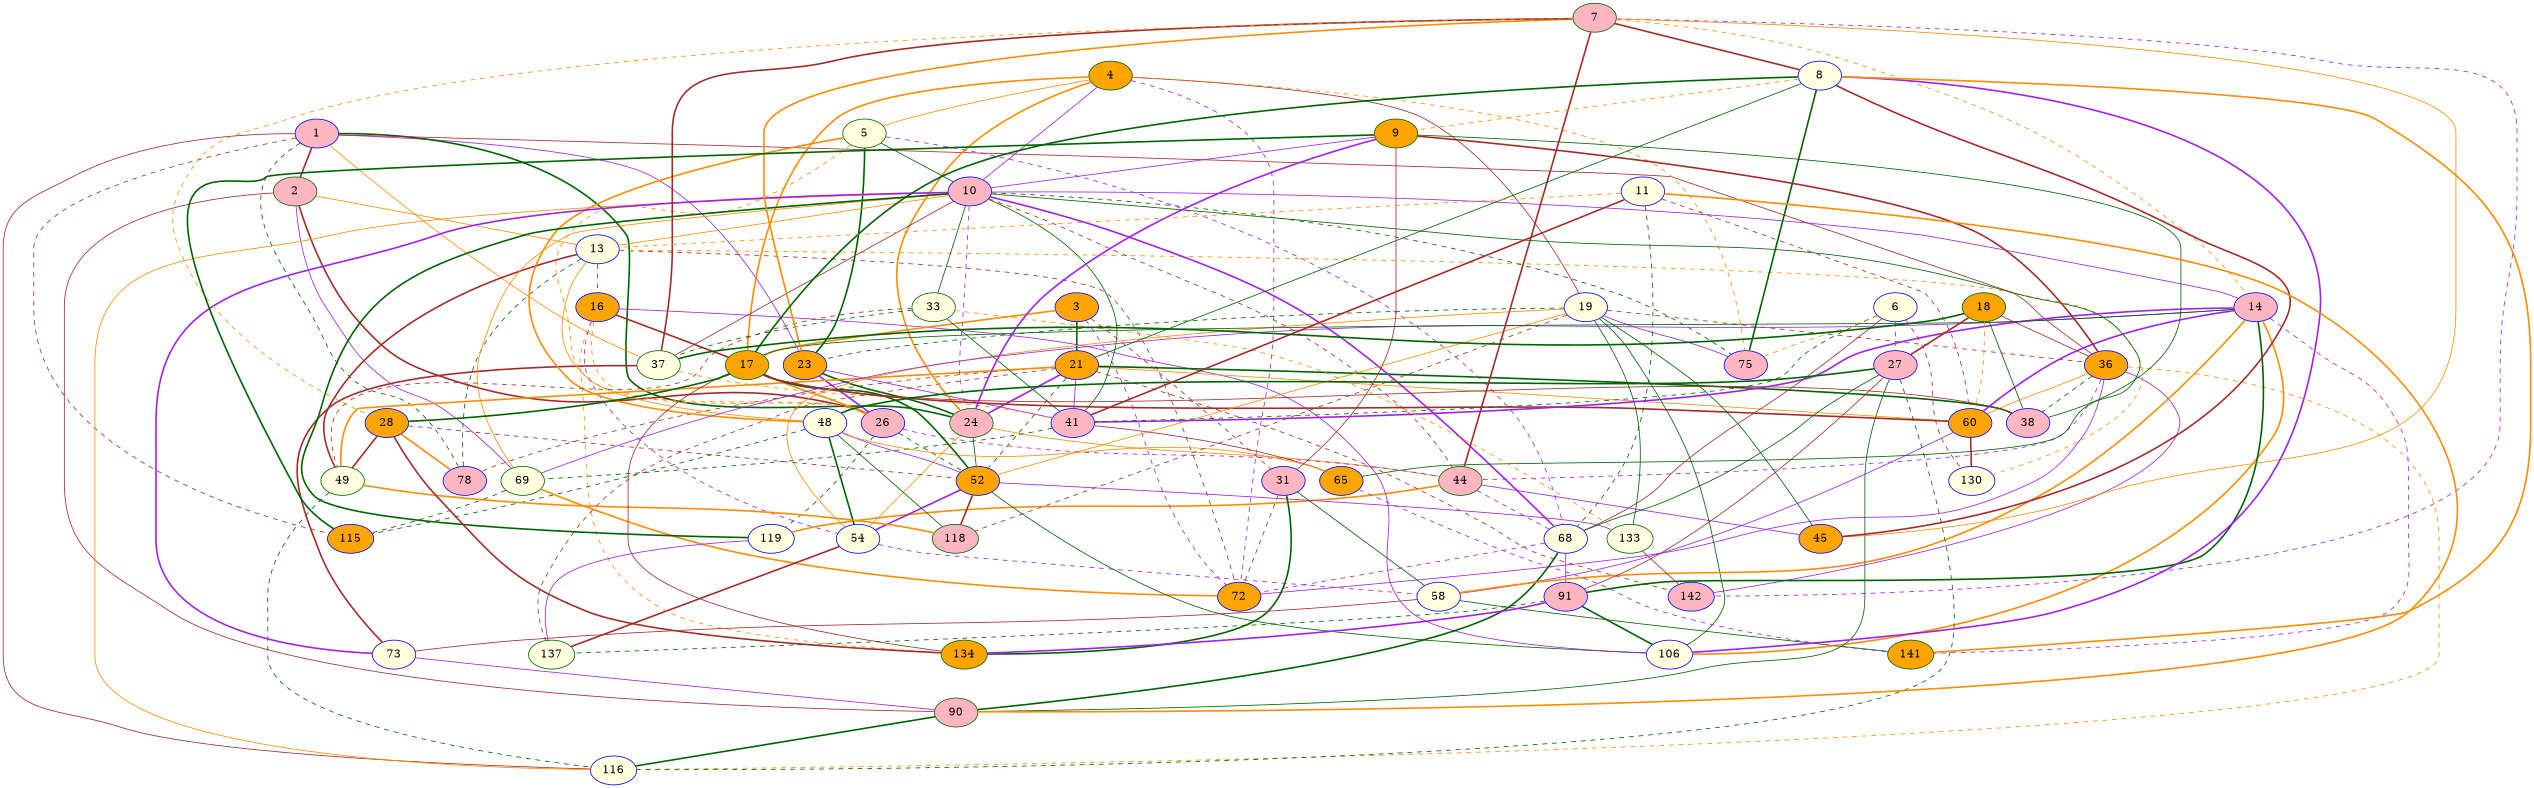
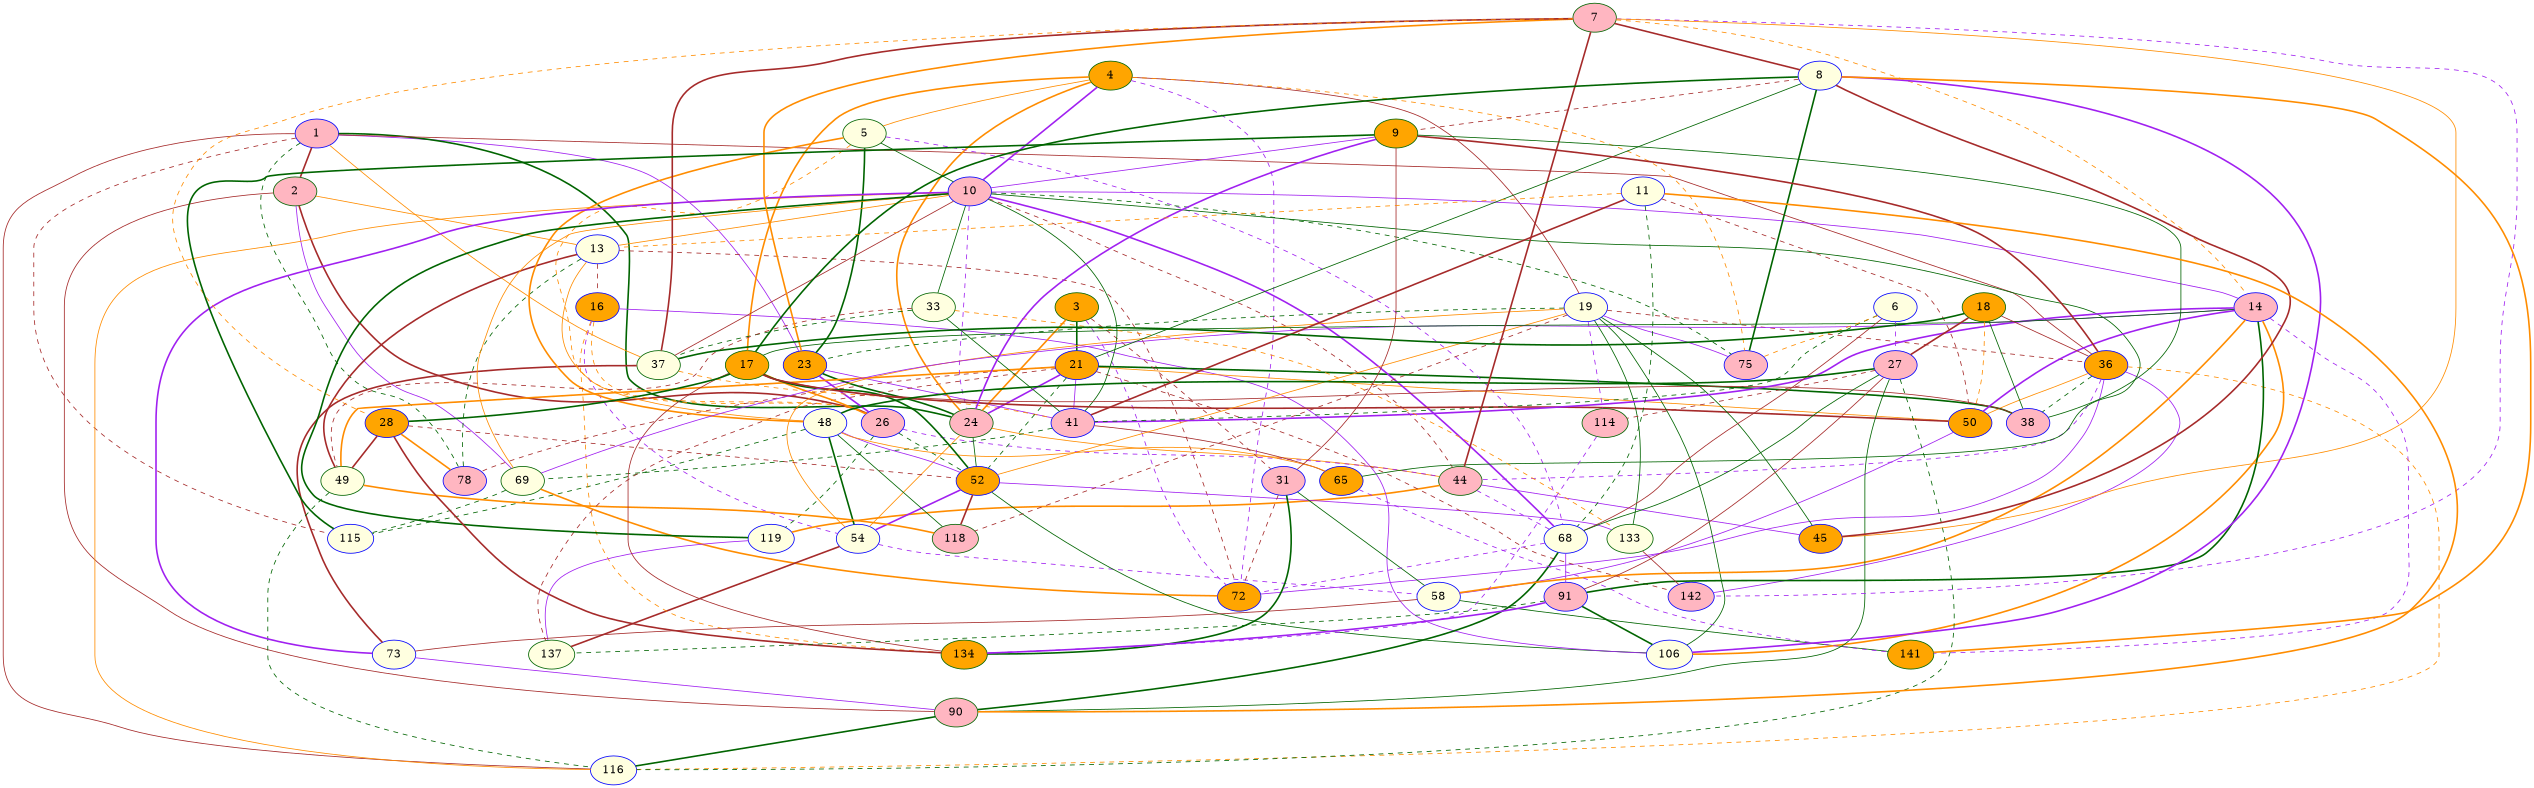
(1608, 105) -> (1608, 105)
(1040, 133) -> (1040, 133)
(1077, 307) -> (1077, 307)
(968, 322) -> (1026, 363)
(672, 336) -> none
none -> (1605, 423)
(1970, 423) -> (1970, 423)
(1972, 481) -> none
(351, 539) -> (351, 539)
